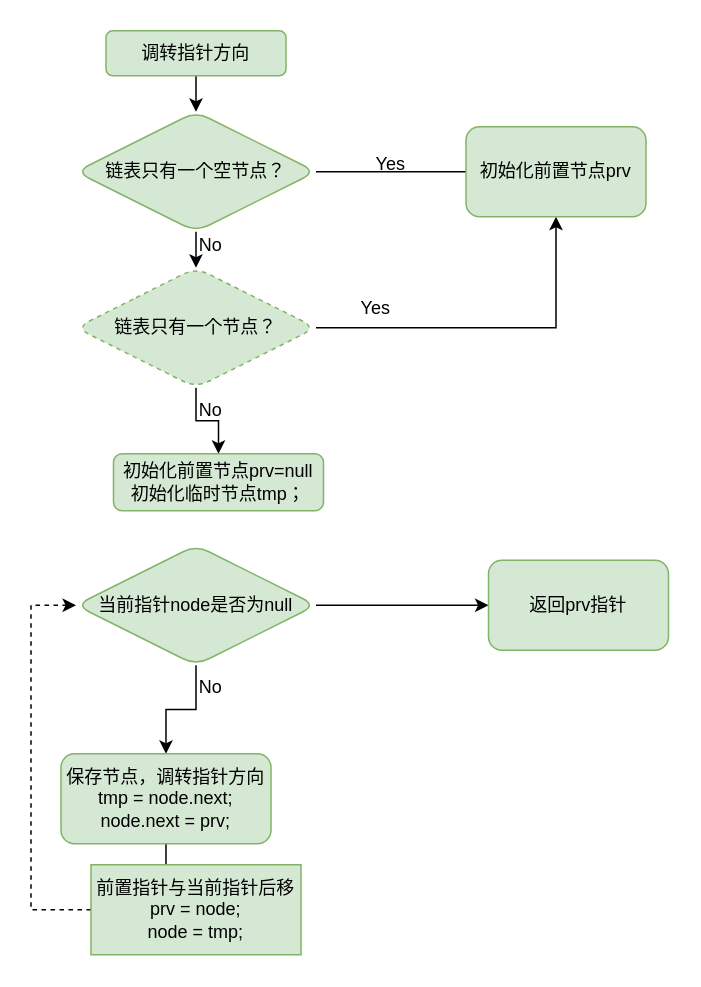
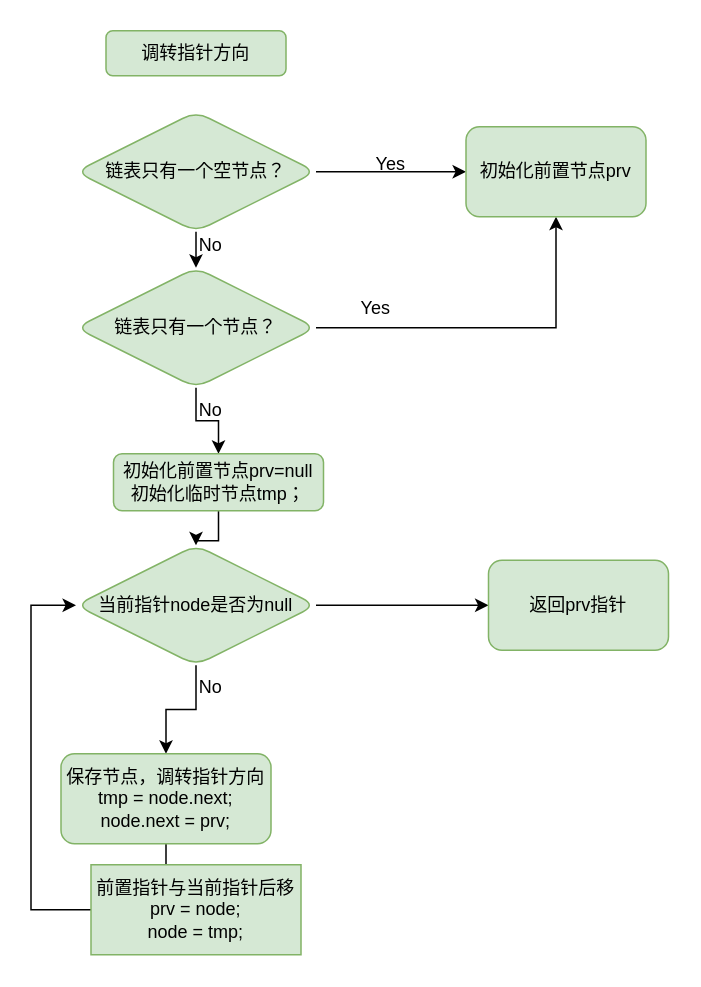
(196, 99) -> none
(458, 172) -> (454, 172)
(196, 328) -> (196, 328)
none -> (218, 539)
(31, 770) -> (31, 770)
